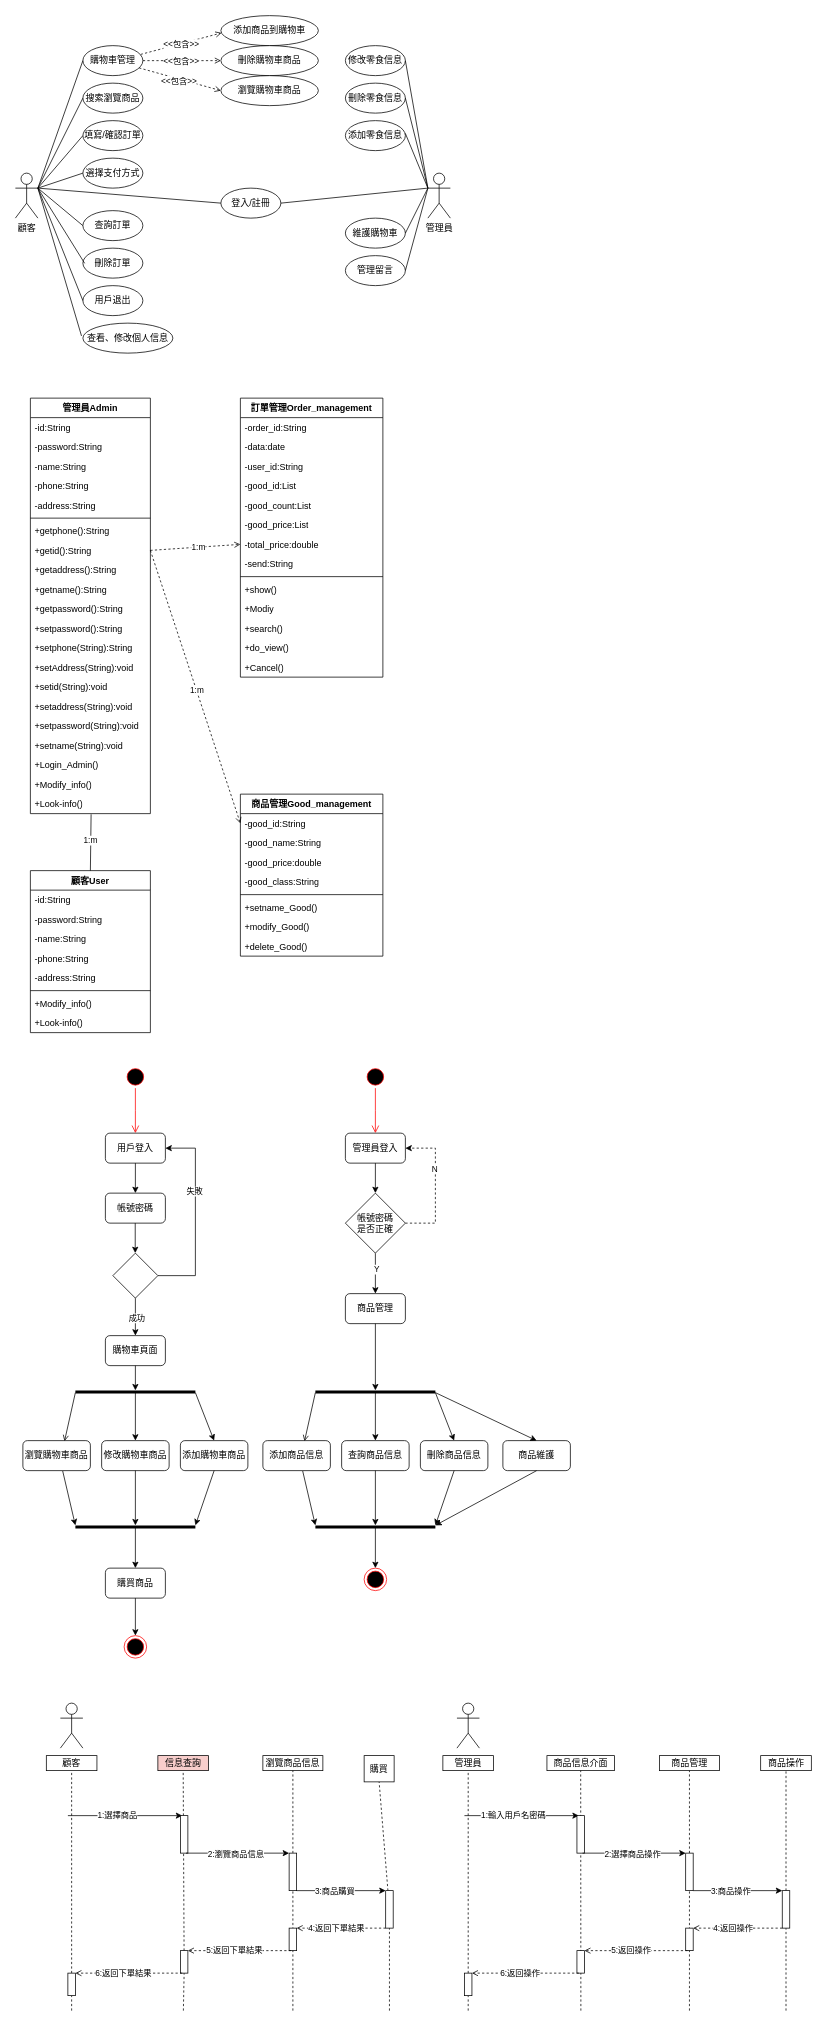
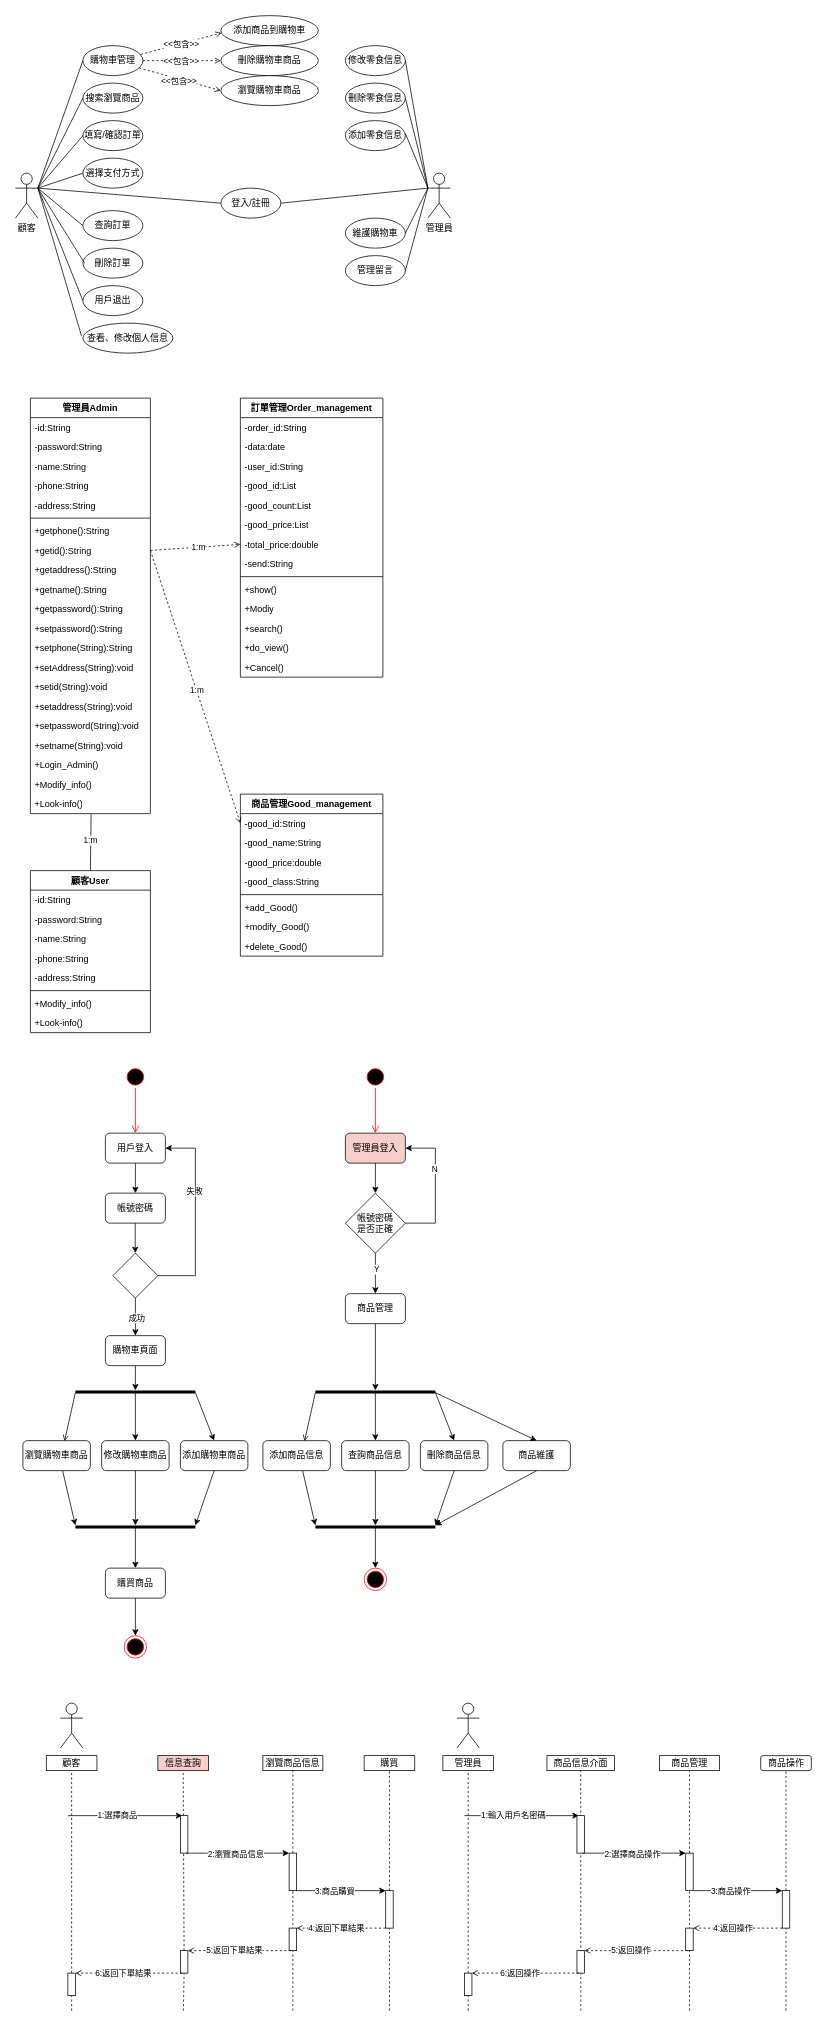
(283, 908) -> (273, 908)
(375, 1148) -> (375, 1148)
(435, 1214) -> (435, 1214)
(786, 1763) -> (786, 1763)
(379, 1769) -> (389, 1763)
